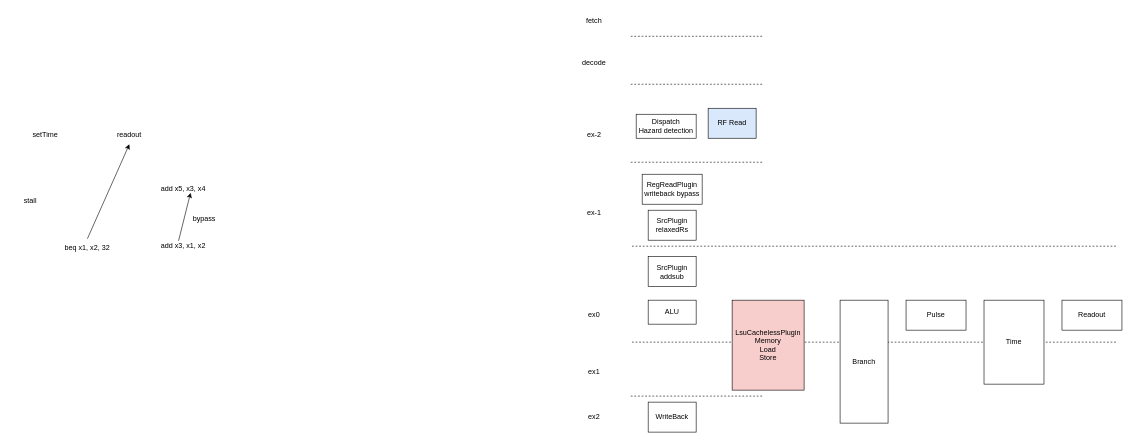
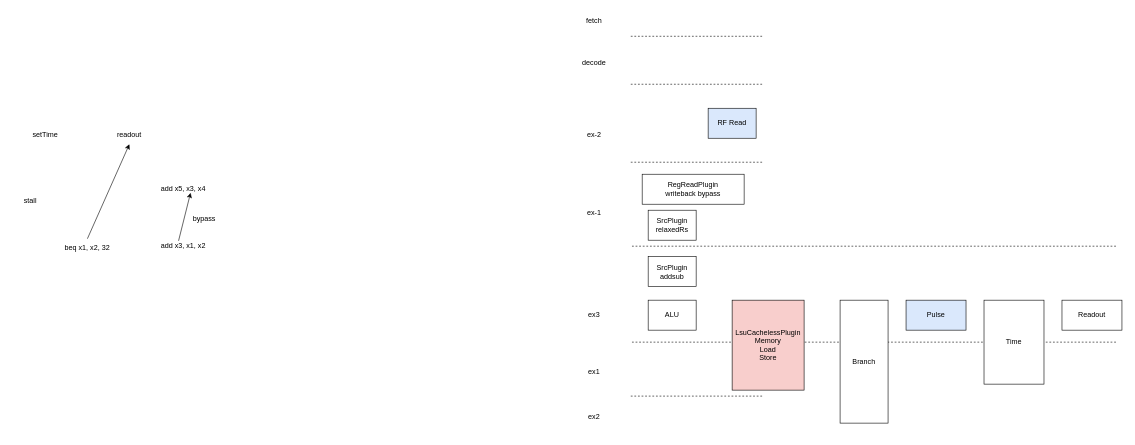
(666, 126) -> none
(672, 189) -> (693, 189)
(672, 312) -> (672, 315)
(594, 315) -> (594, 315)
(936, 315) -> (936, 315)
(672, 417) -> none
